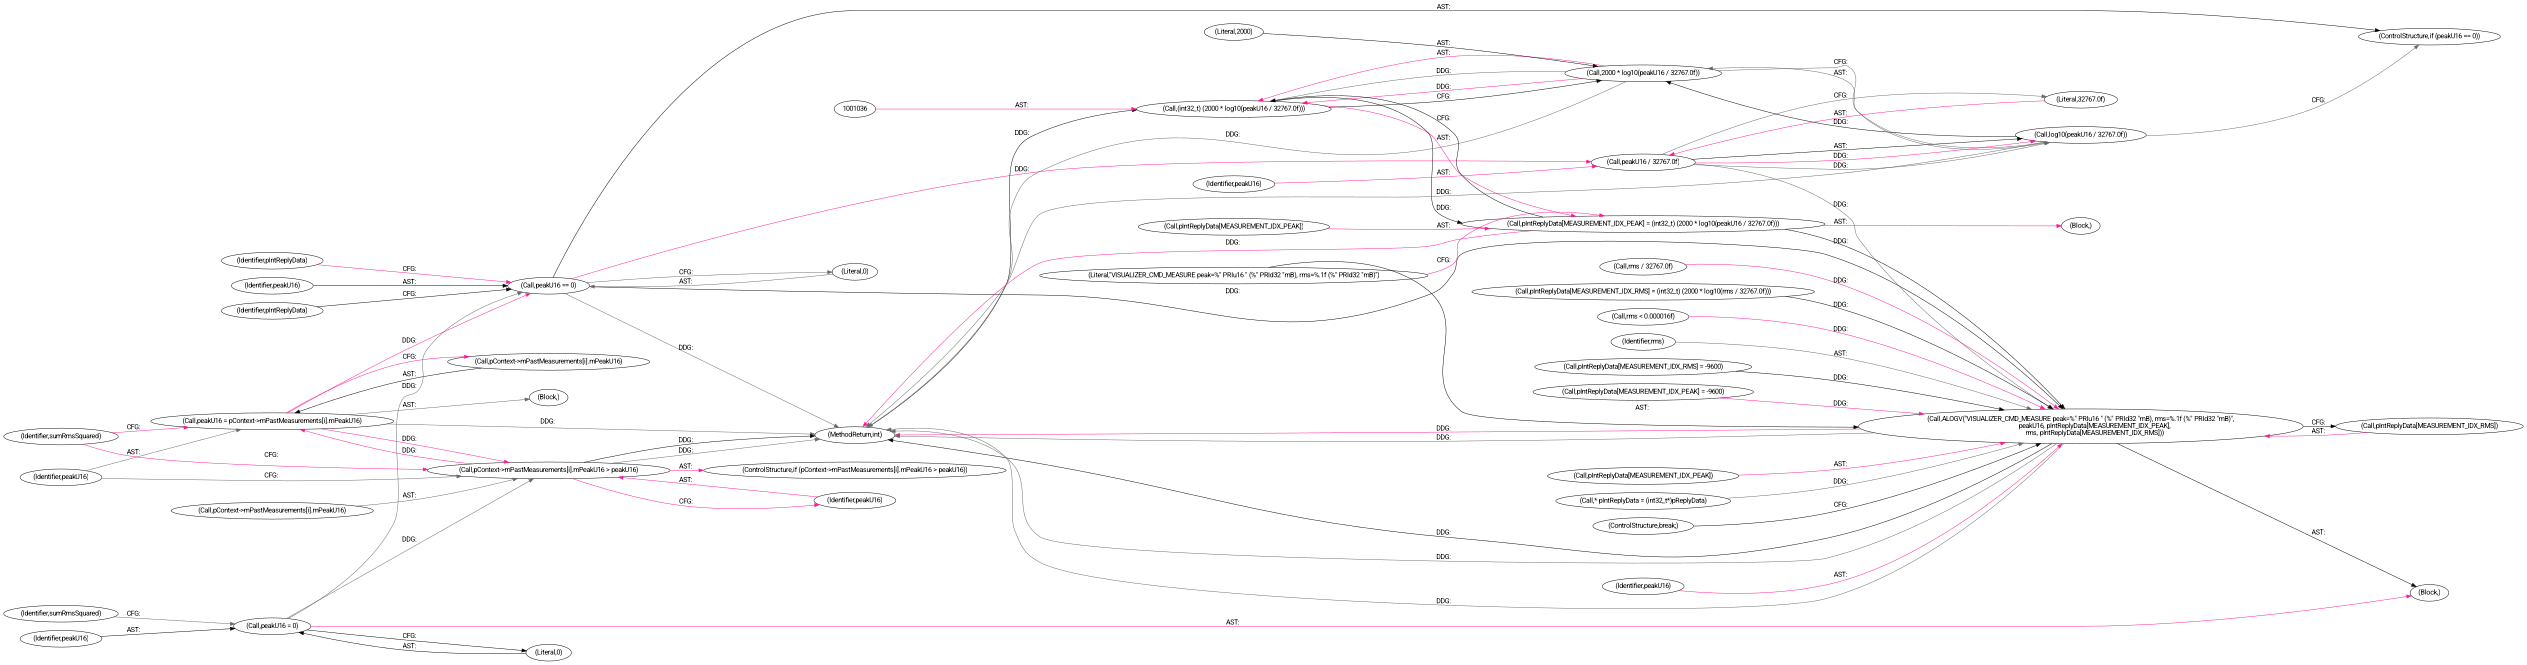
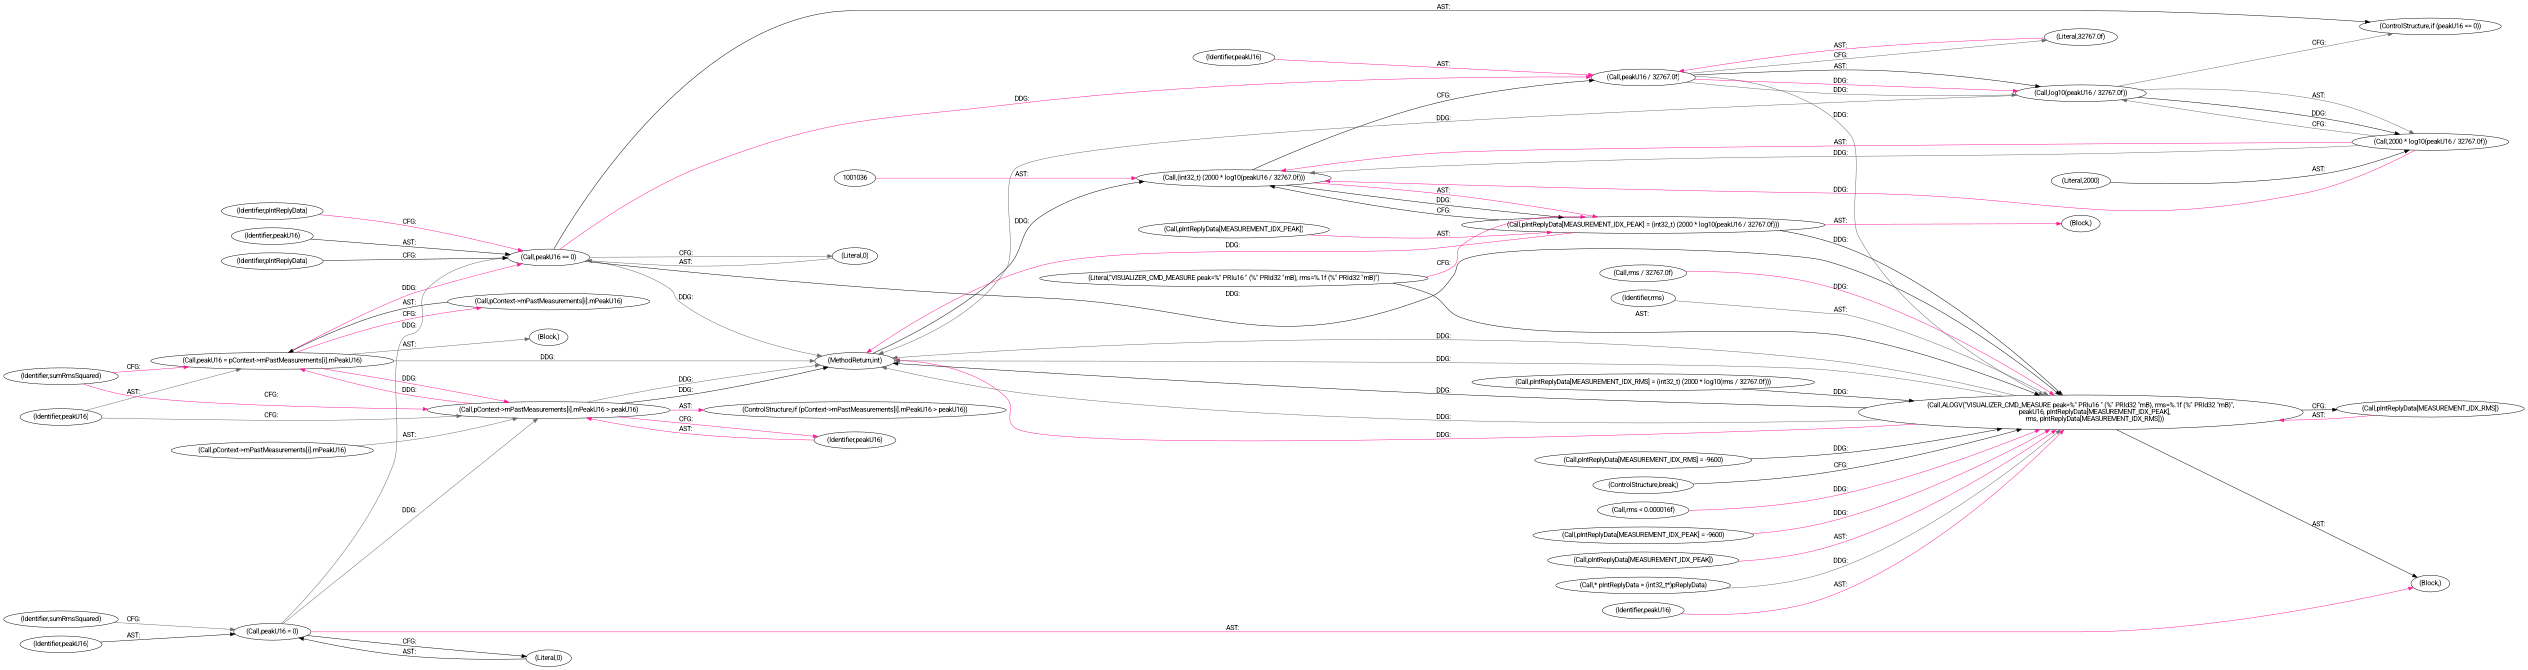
(1463, 99) -> (1416, 108)
(1176, 139) -> none
